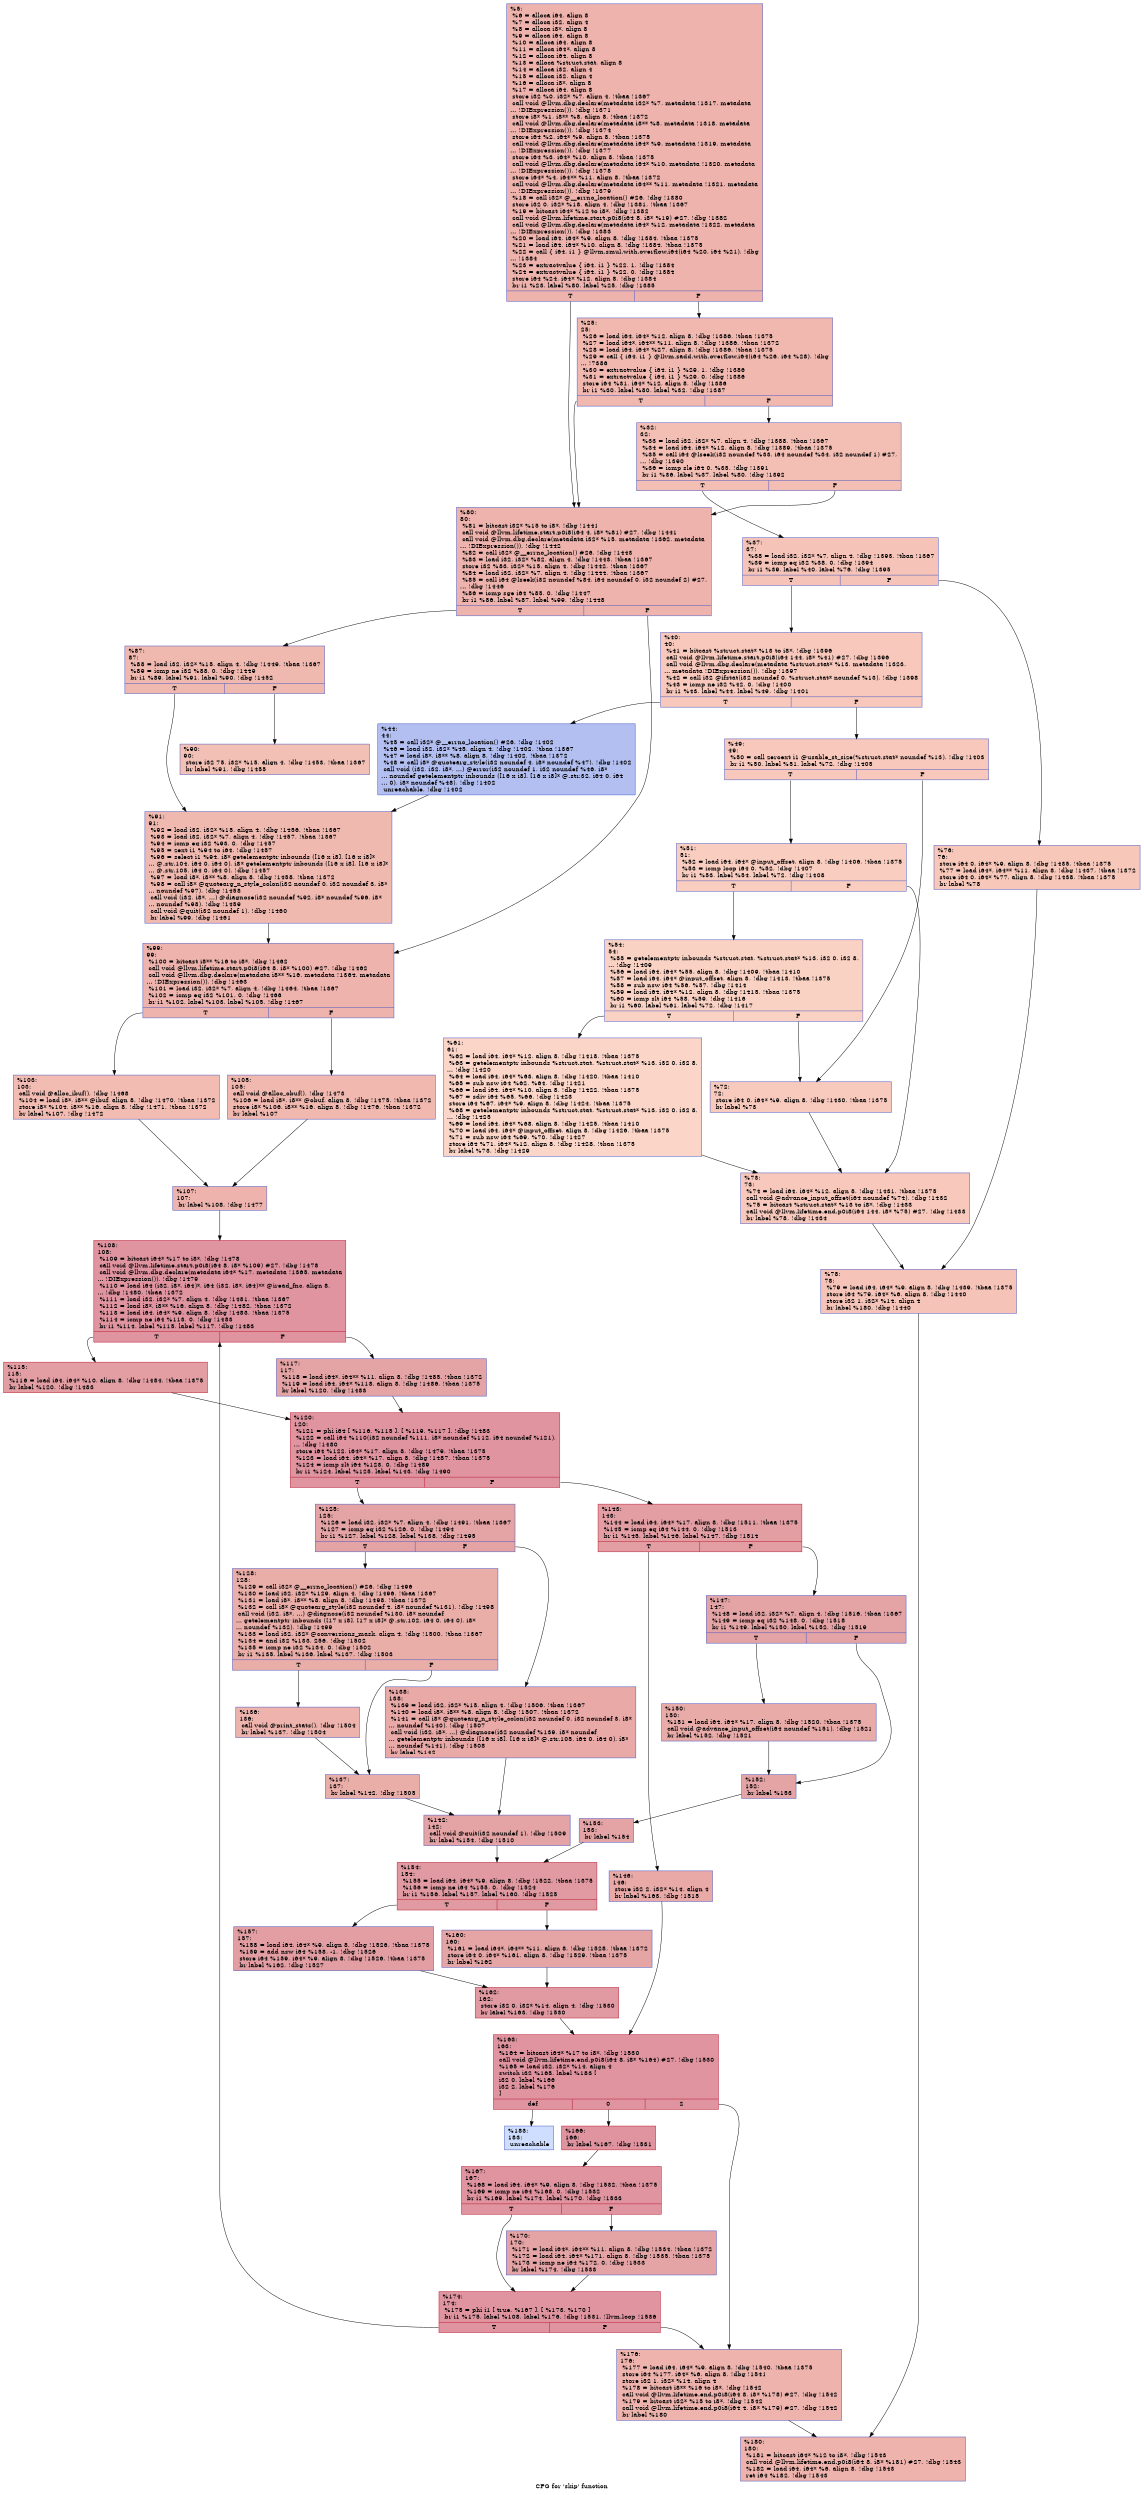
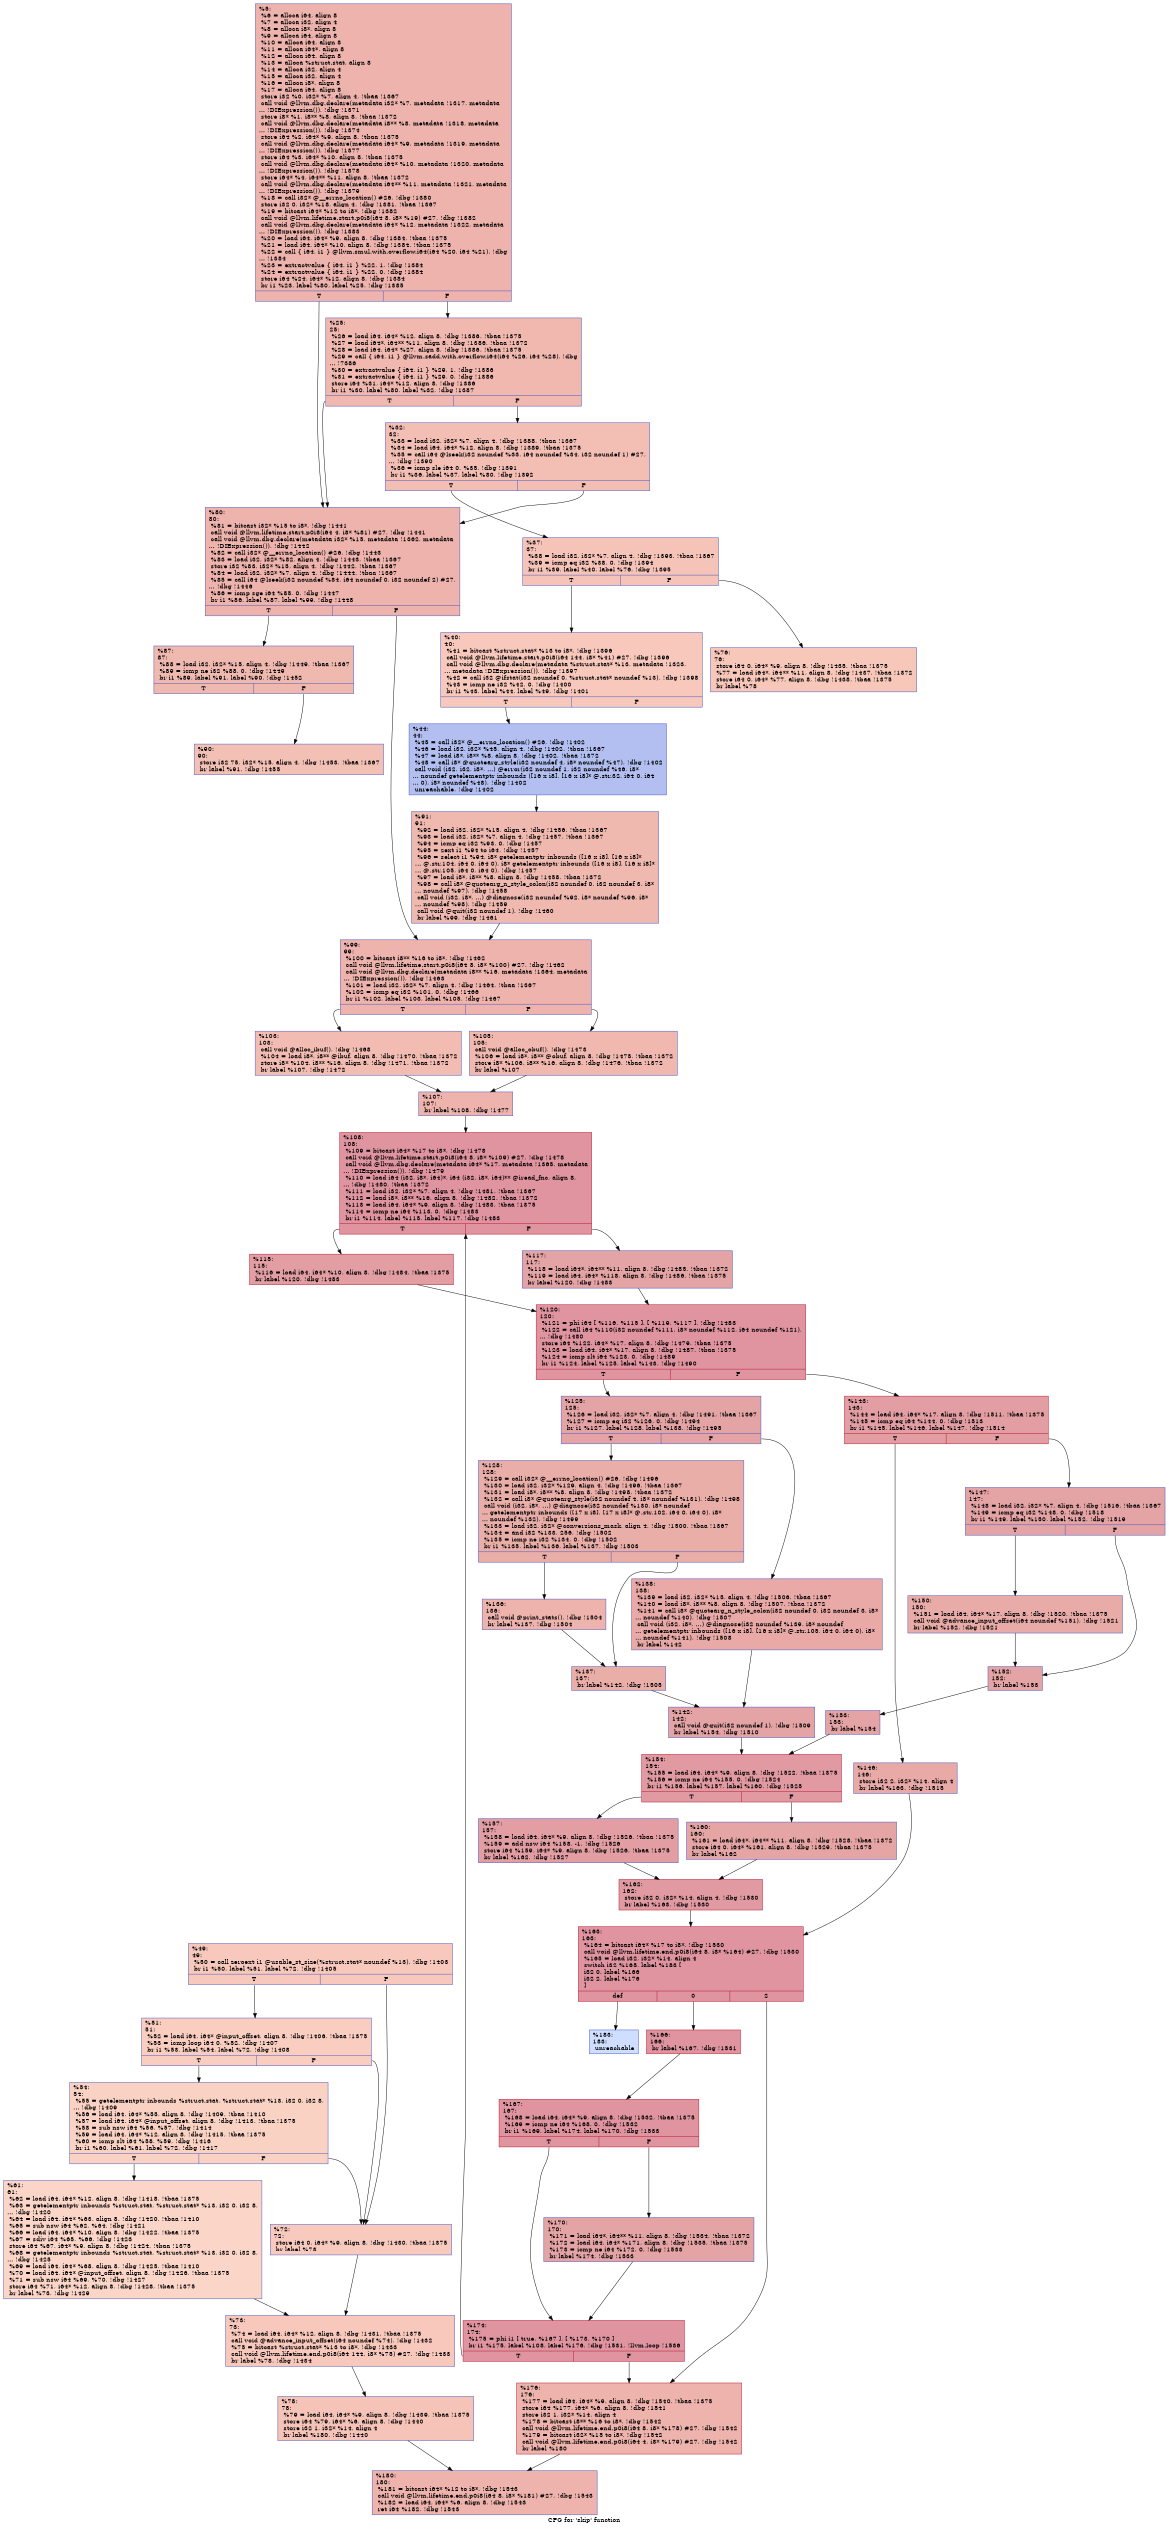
(857, 721) -> none
(167, 753) -> none
(915, 1028) -> (375, 2140)
(1017, 1085) -> none
(729, 2385) -> (629, 2419)
